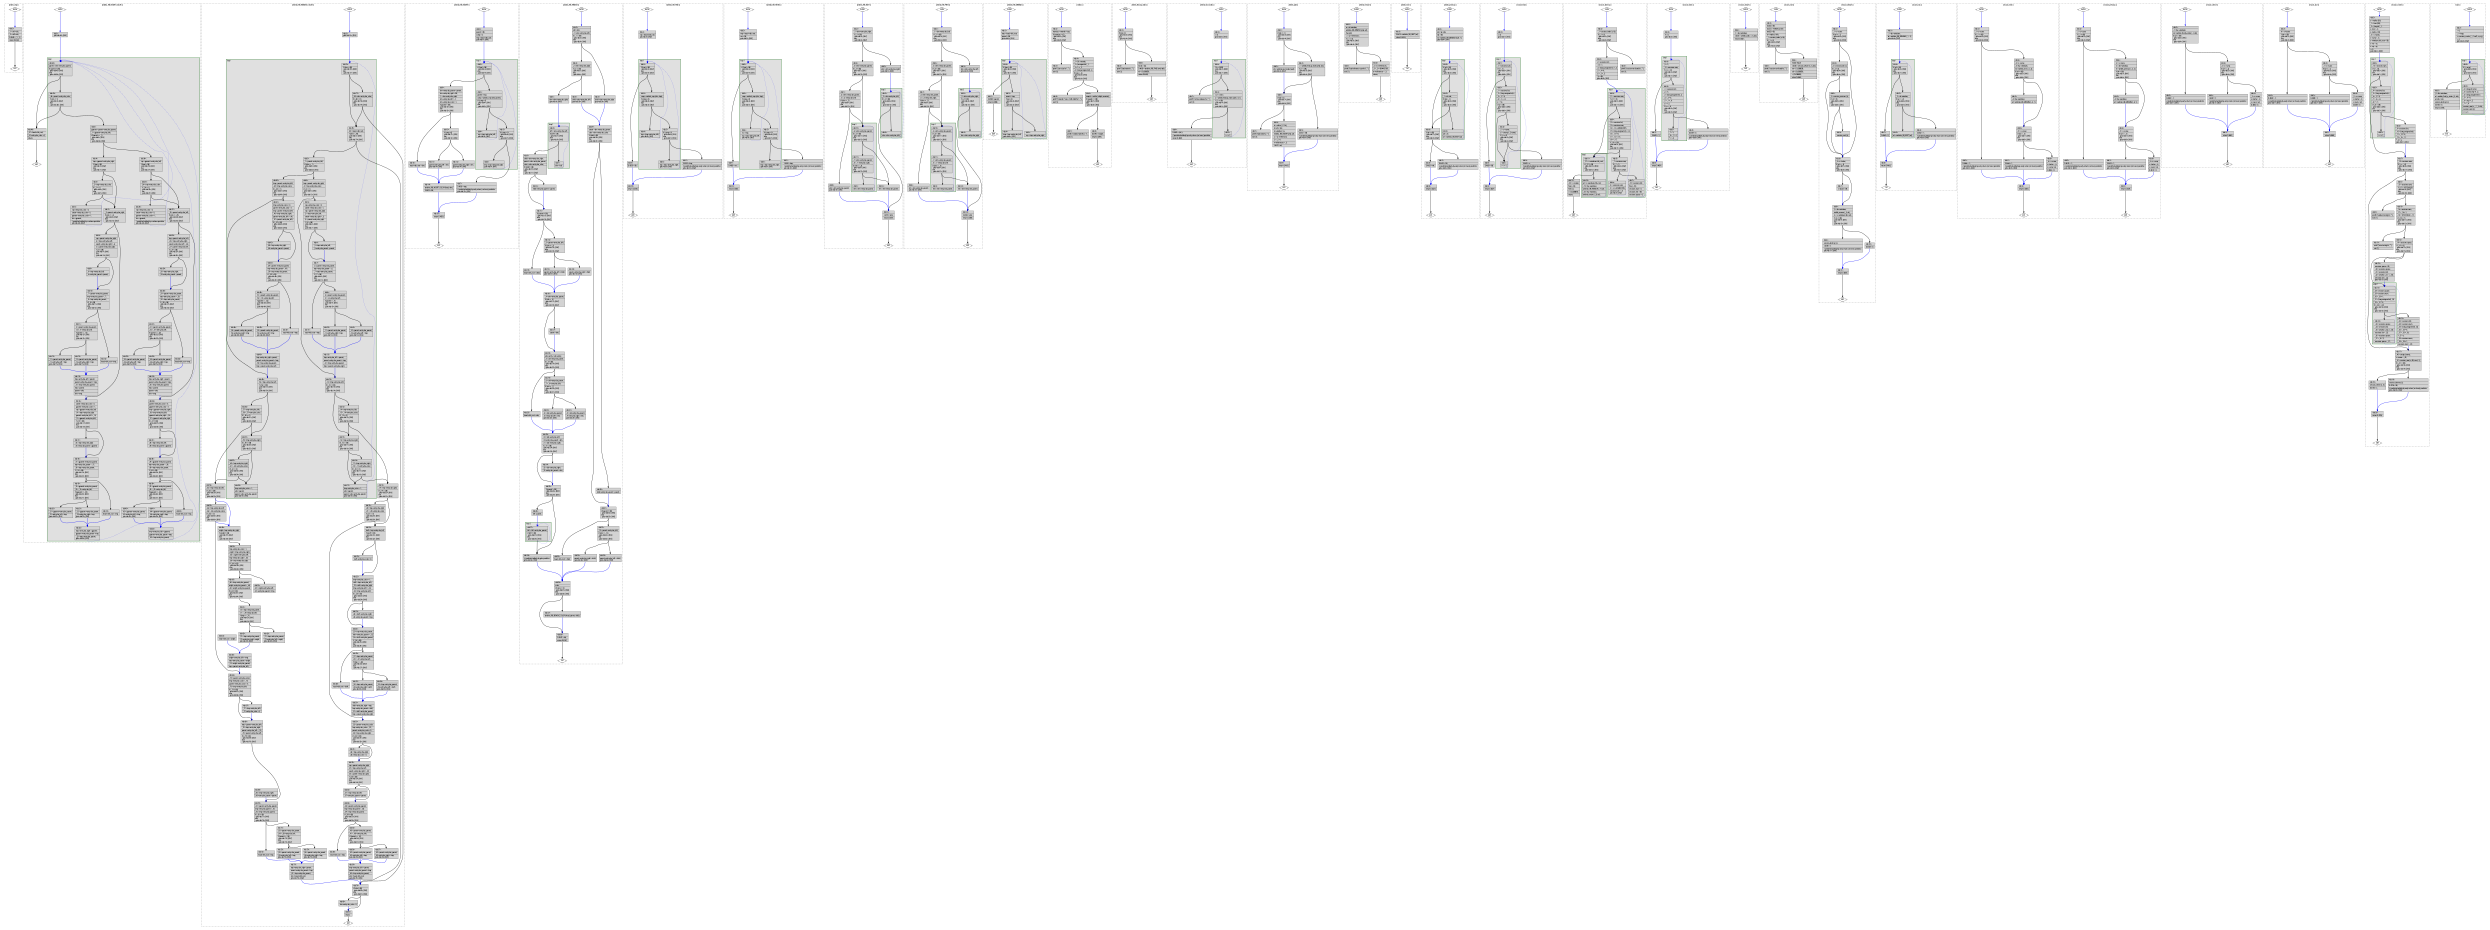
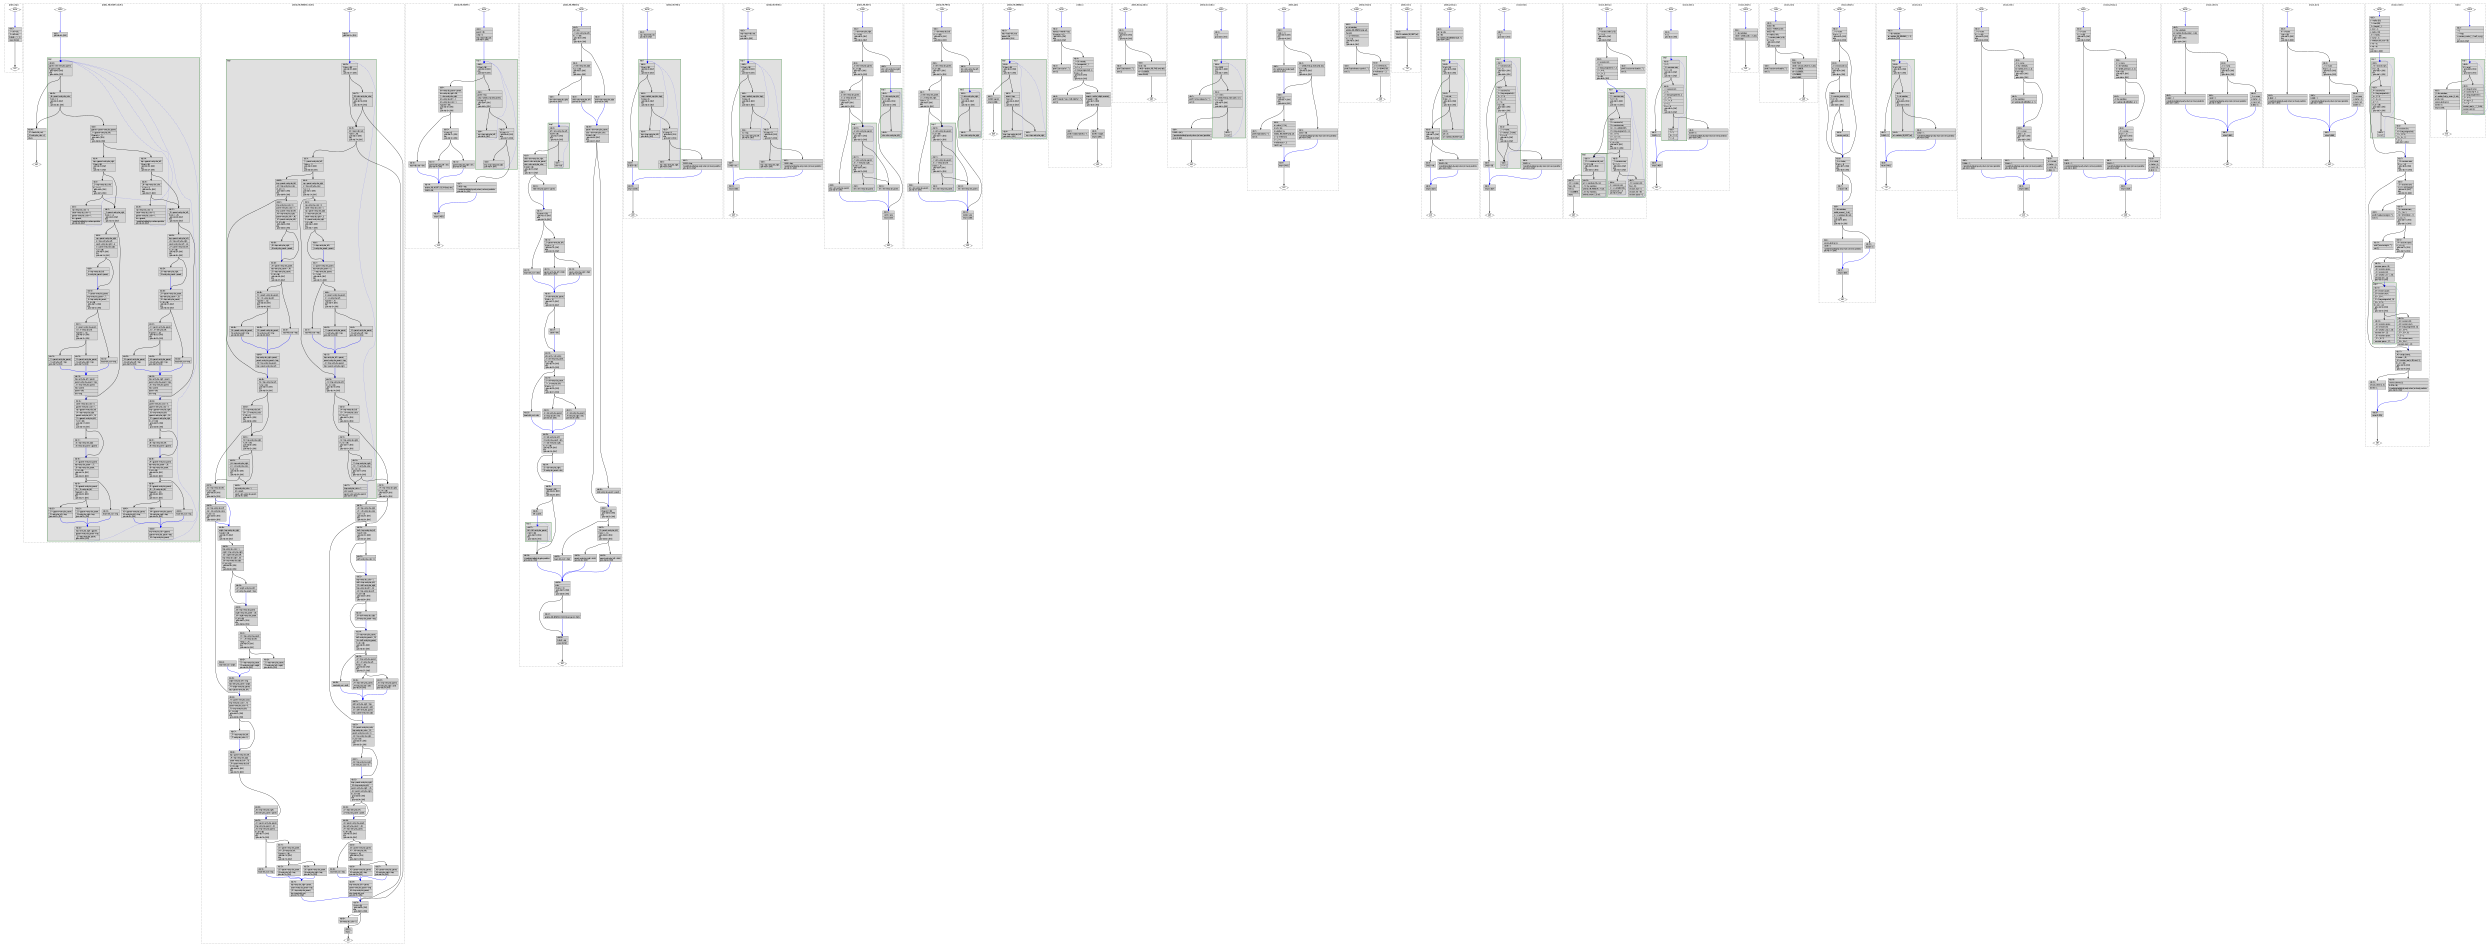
(244, 447) -> (245, 447)
none -> (246, 599)
(348, 908) -> (348, 925)
